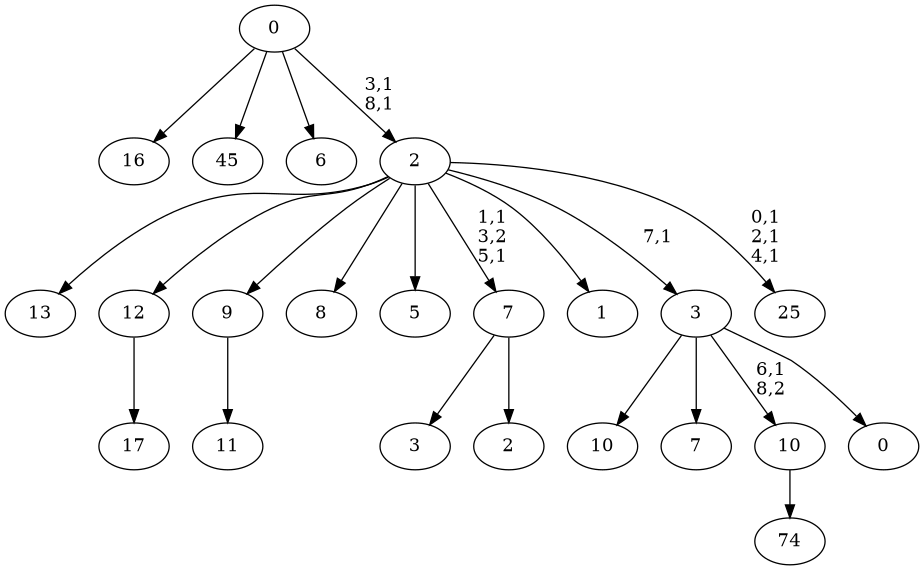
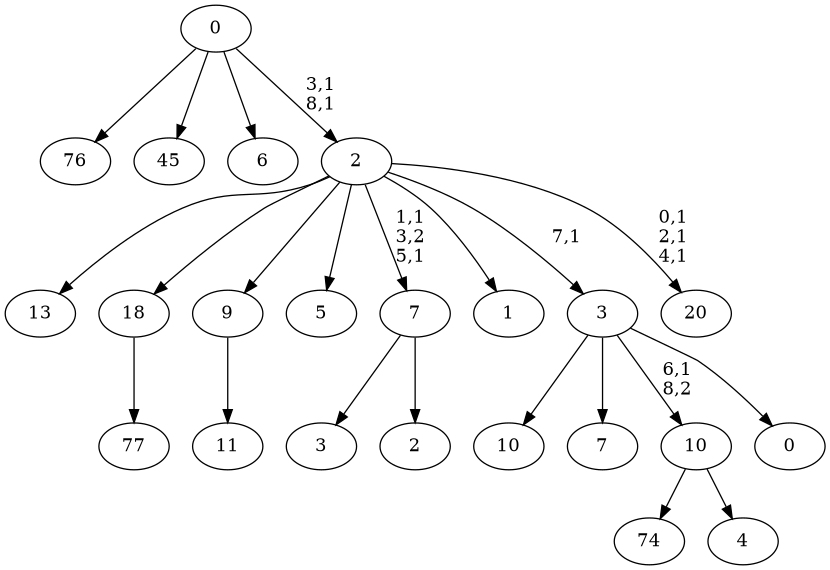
(134, 161) -> (75, 161)
(134, 314) -> (134, 314)
(321, 314) -> none
(790, 314) -> (696, 314)
(134, 446) -> (134, 446)
none -> (743, 541)
